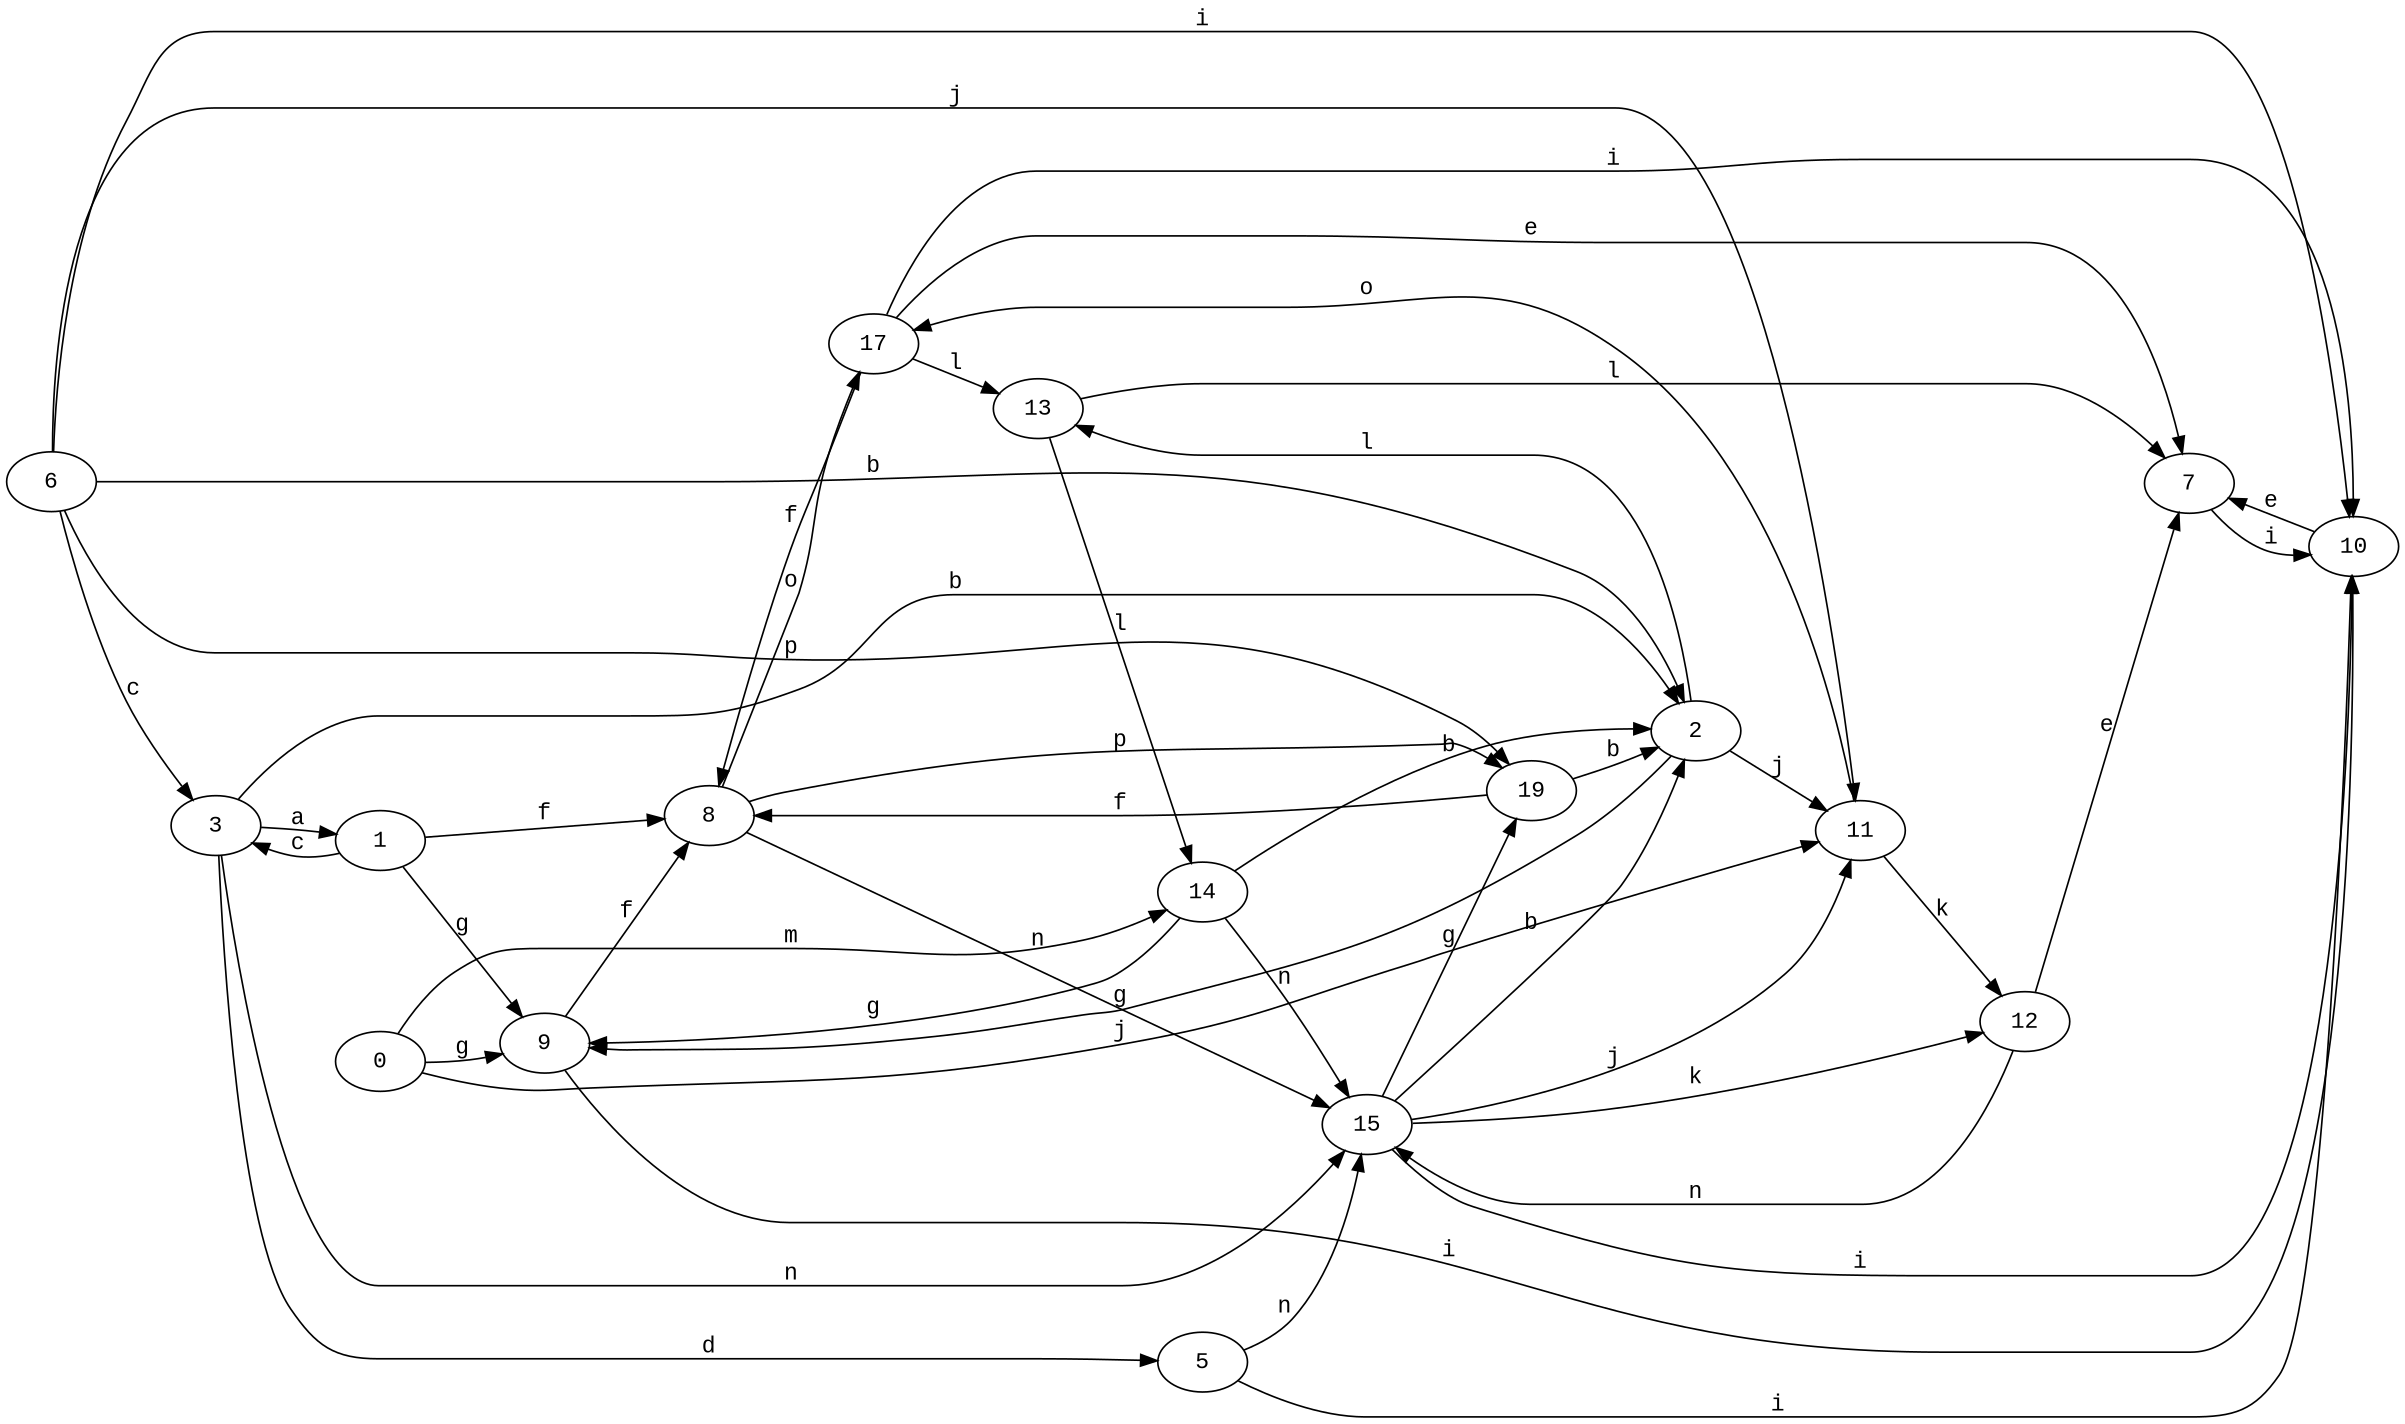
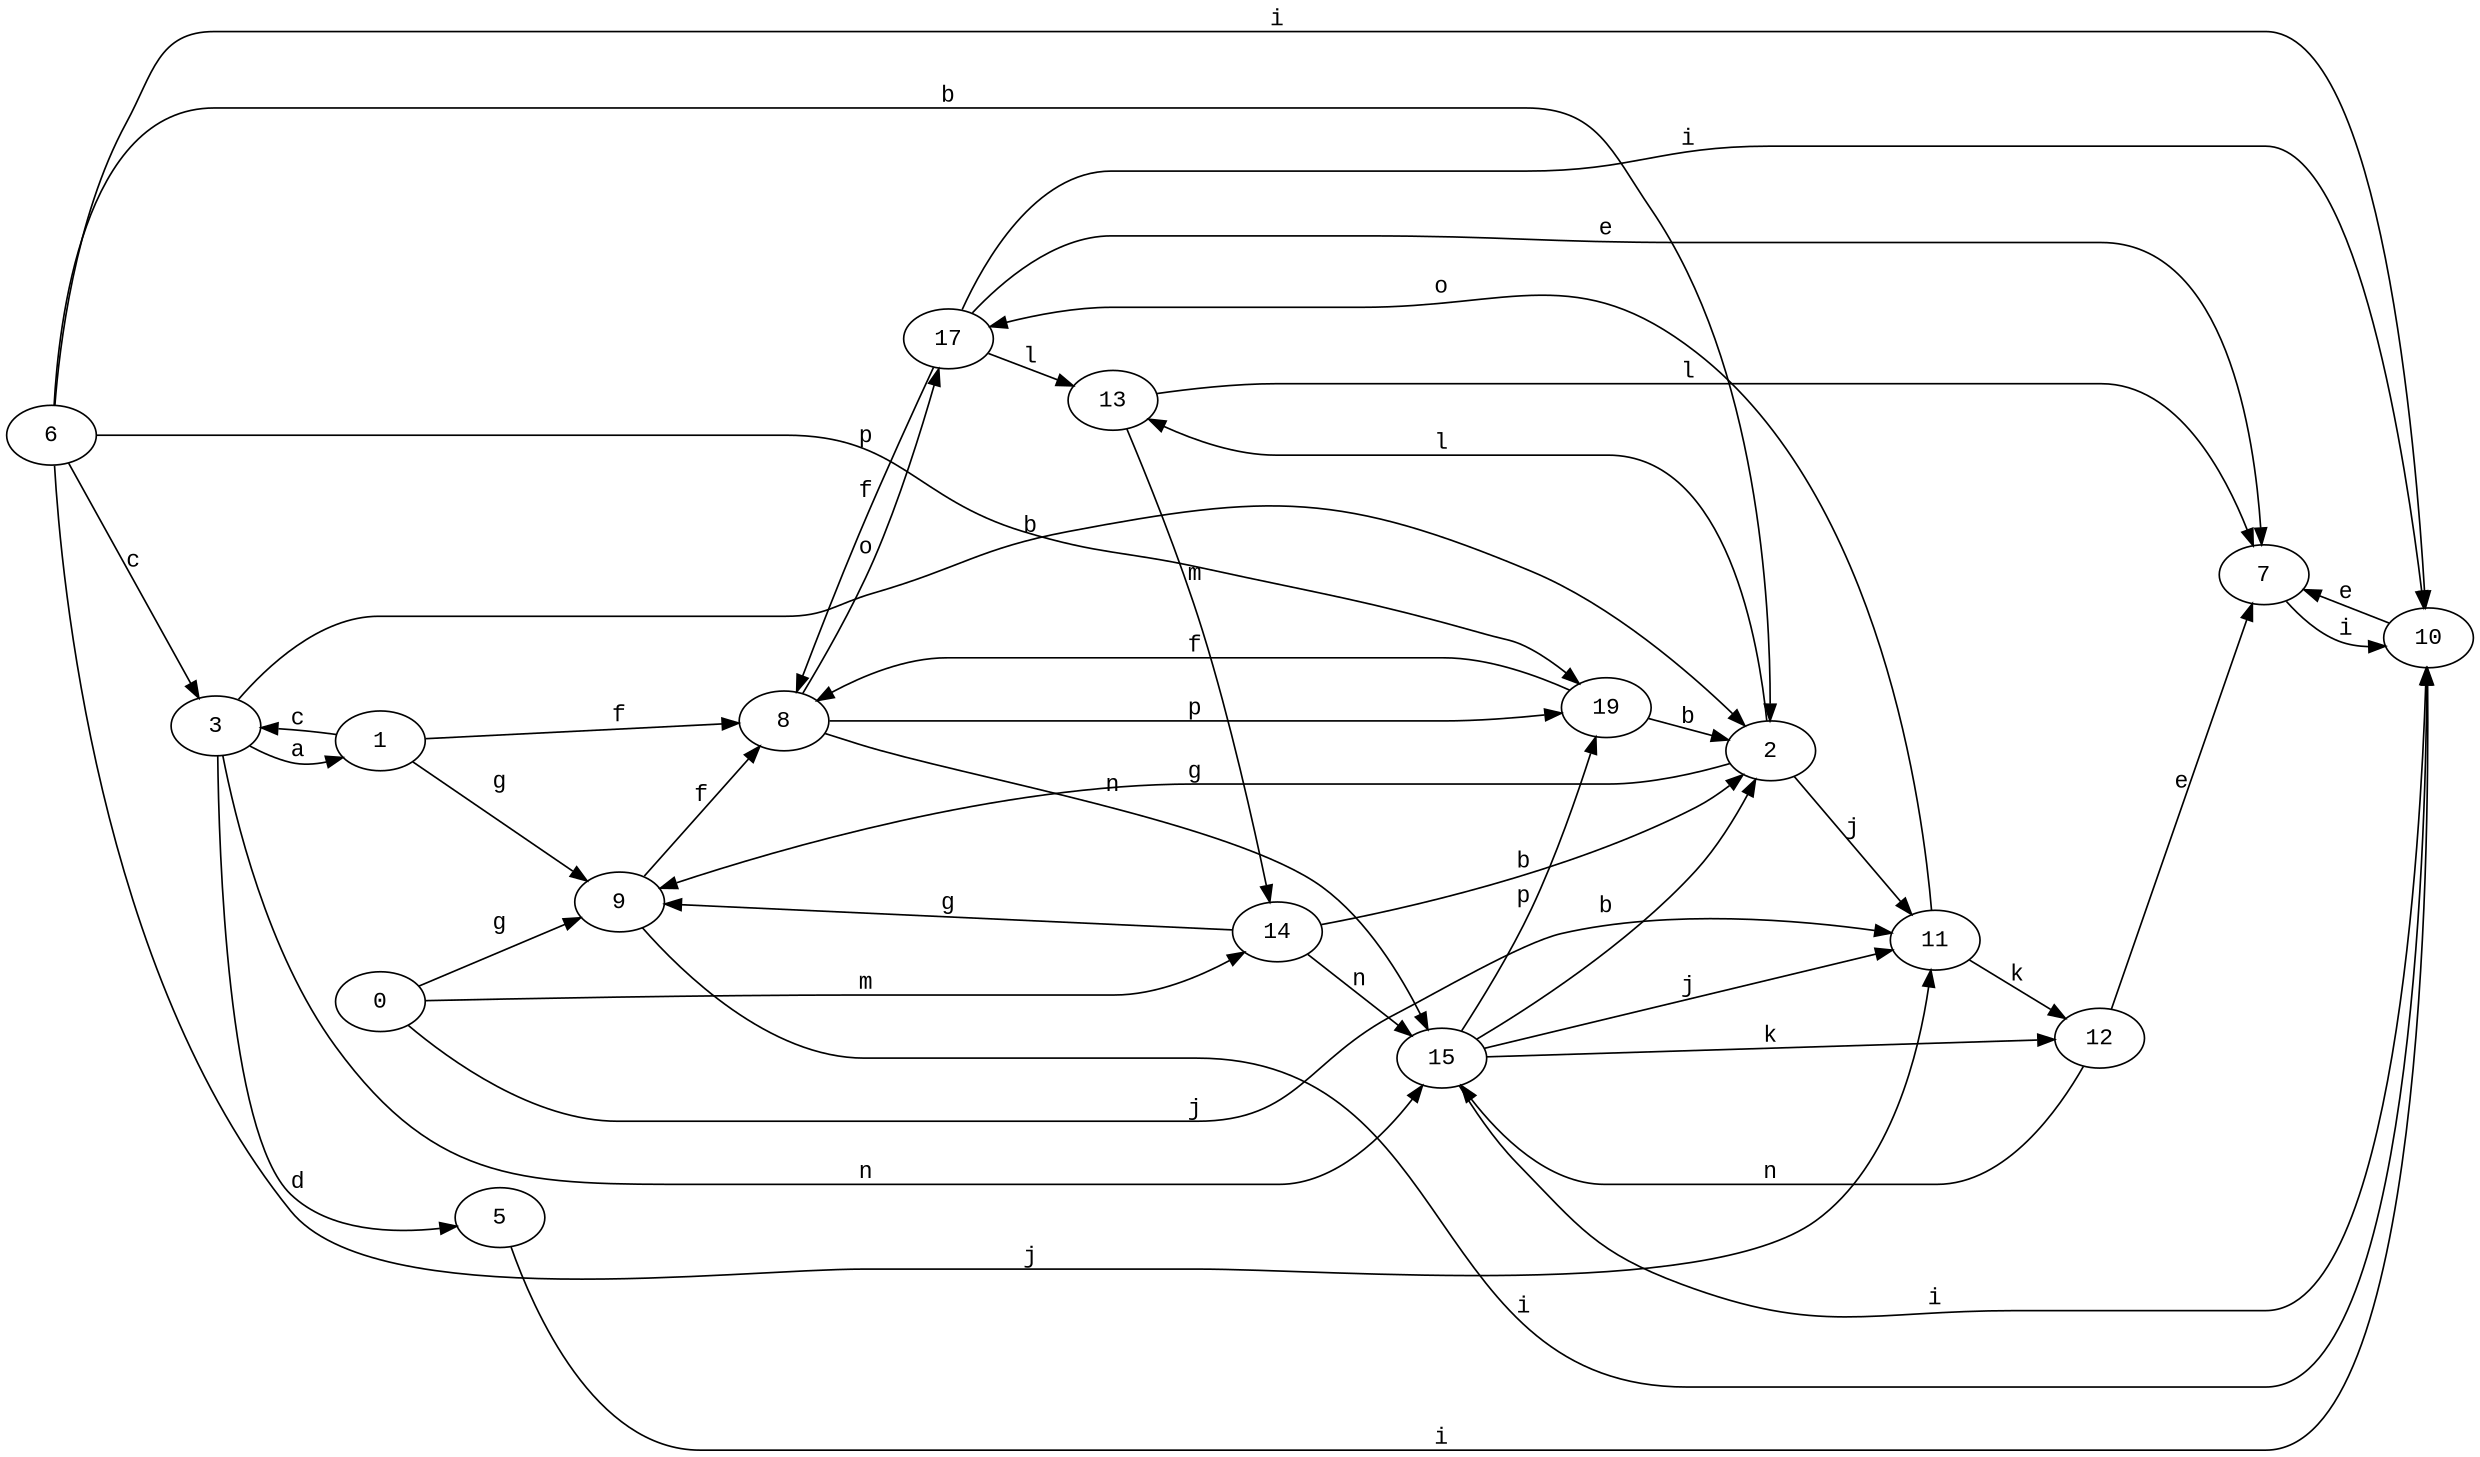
(1120, 624) -> (1195, 574)
(1449, 936) -> (1524, 896)
(1322, 1275) -> none
